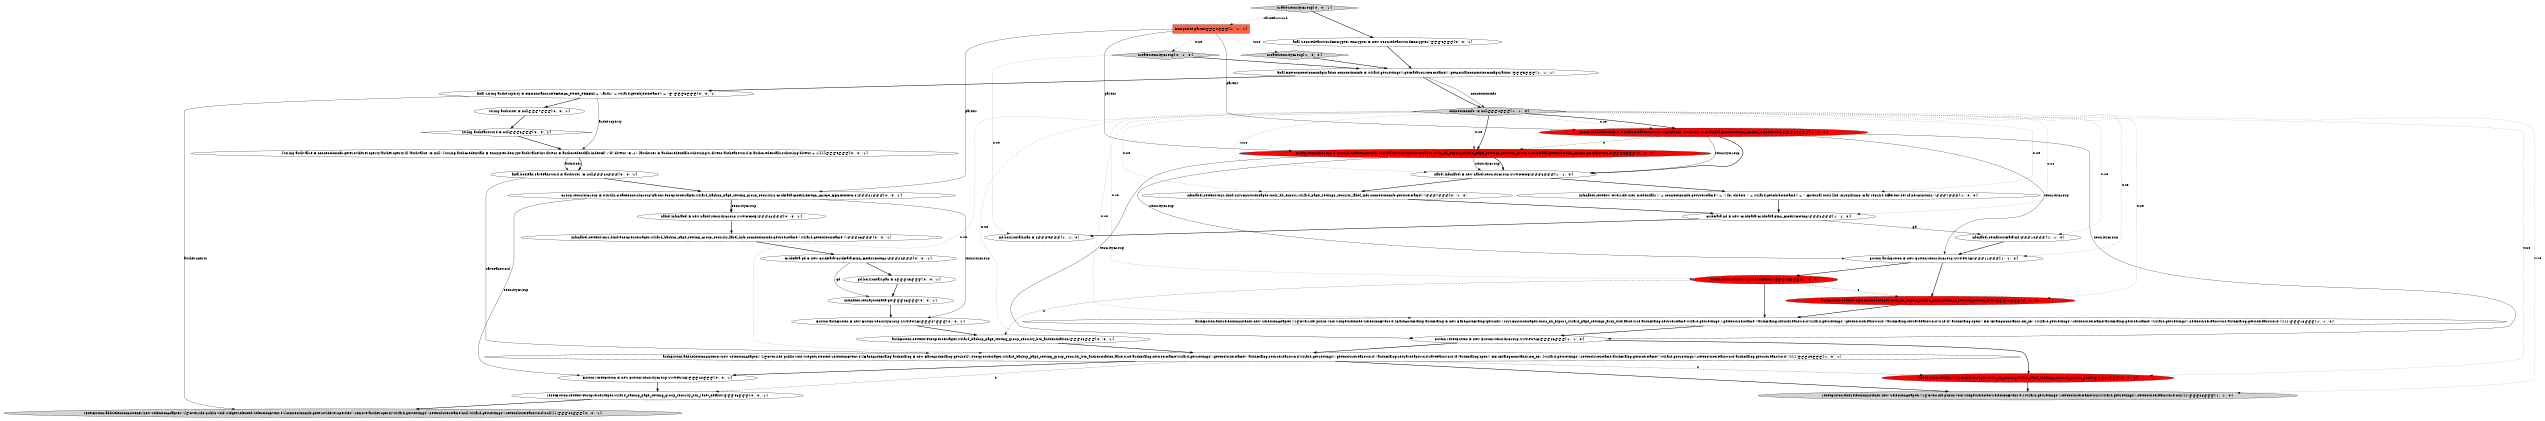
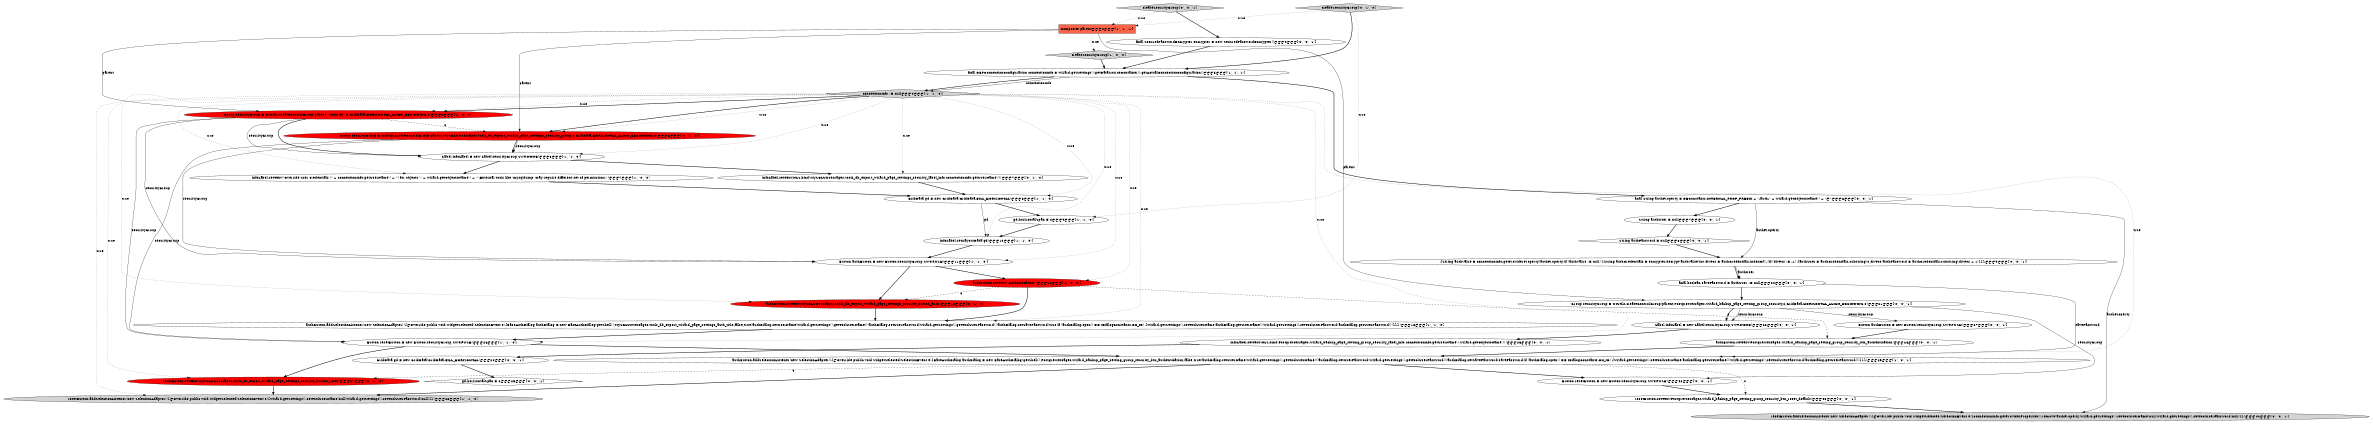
(1276, 18) -> (1142, 18)
(1189, 42) -> (1231, 18)
none -> (1021, 230)
(899, 280) -> (503, 381)
(891, 301) -> none
